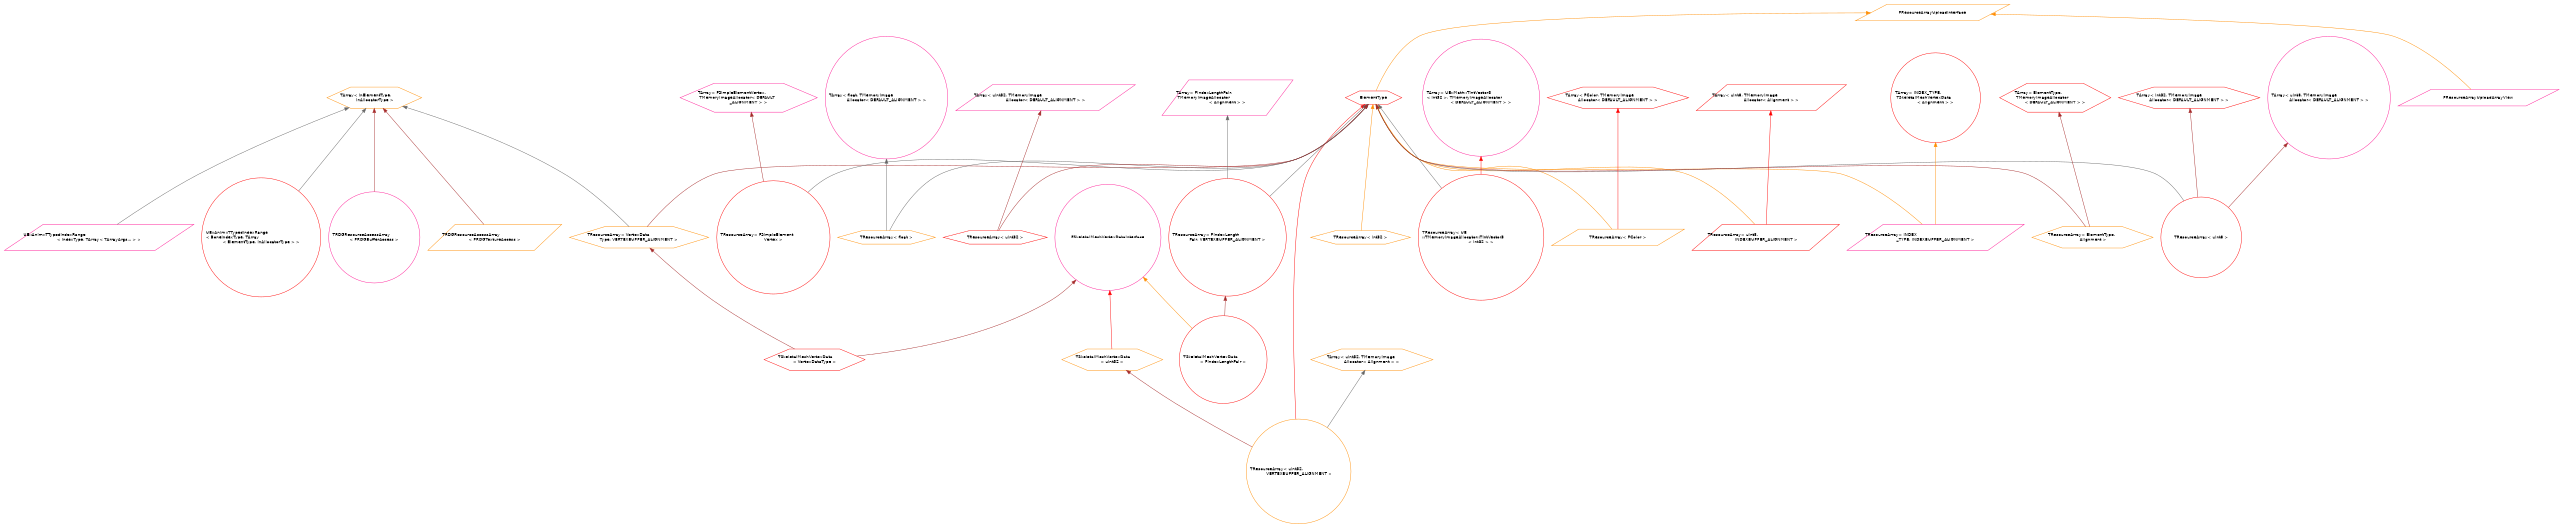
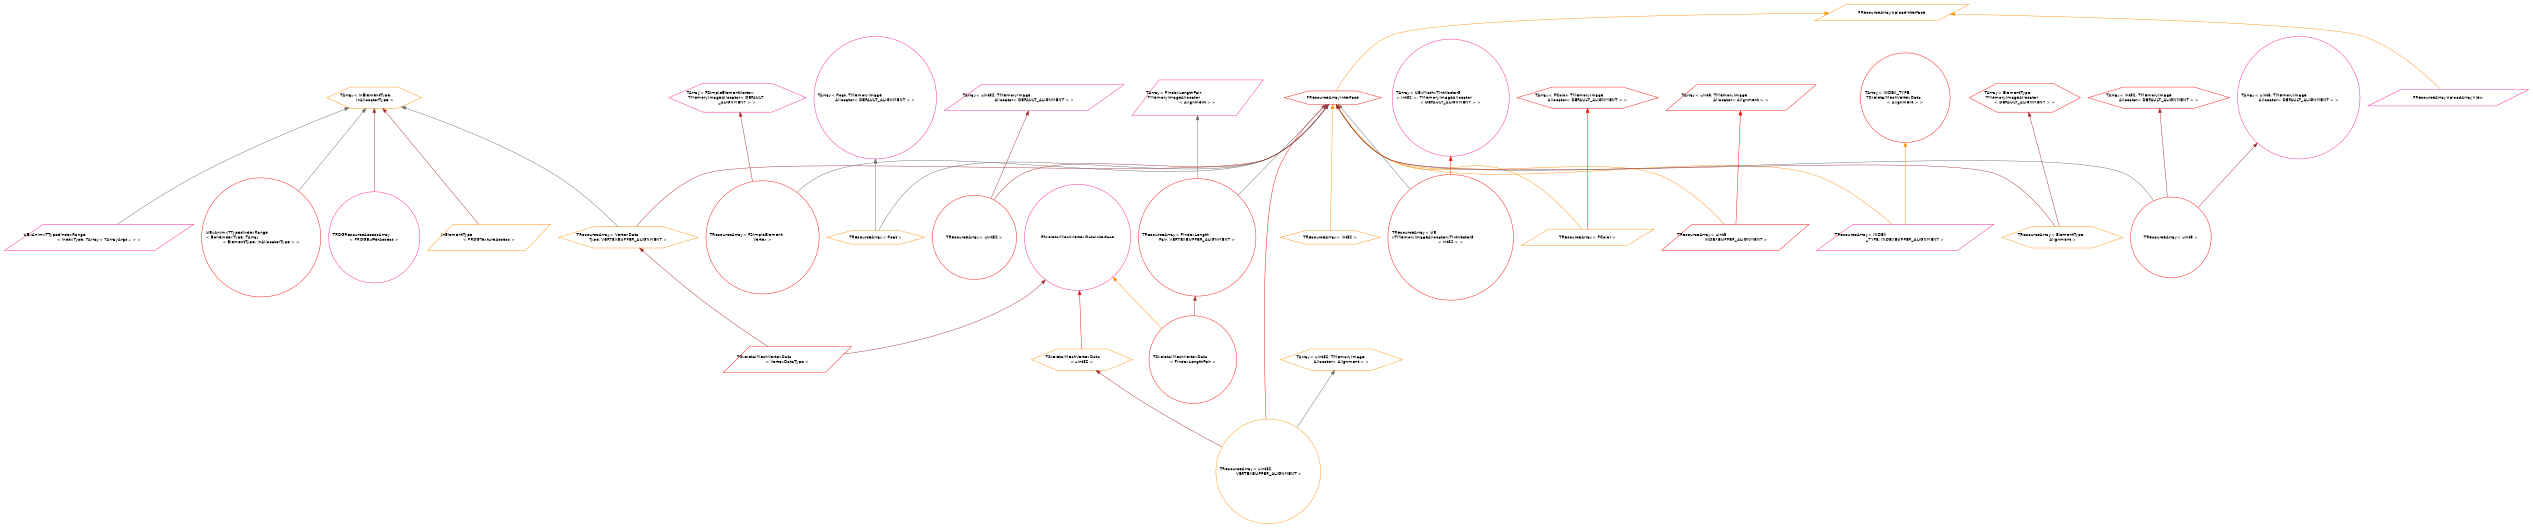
(1374, 98) -> (1333, 98)
(495, 237) -> (489, 237)
(995, 237) -> (974, 237)
(815, 360) -> (787, 360)
